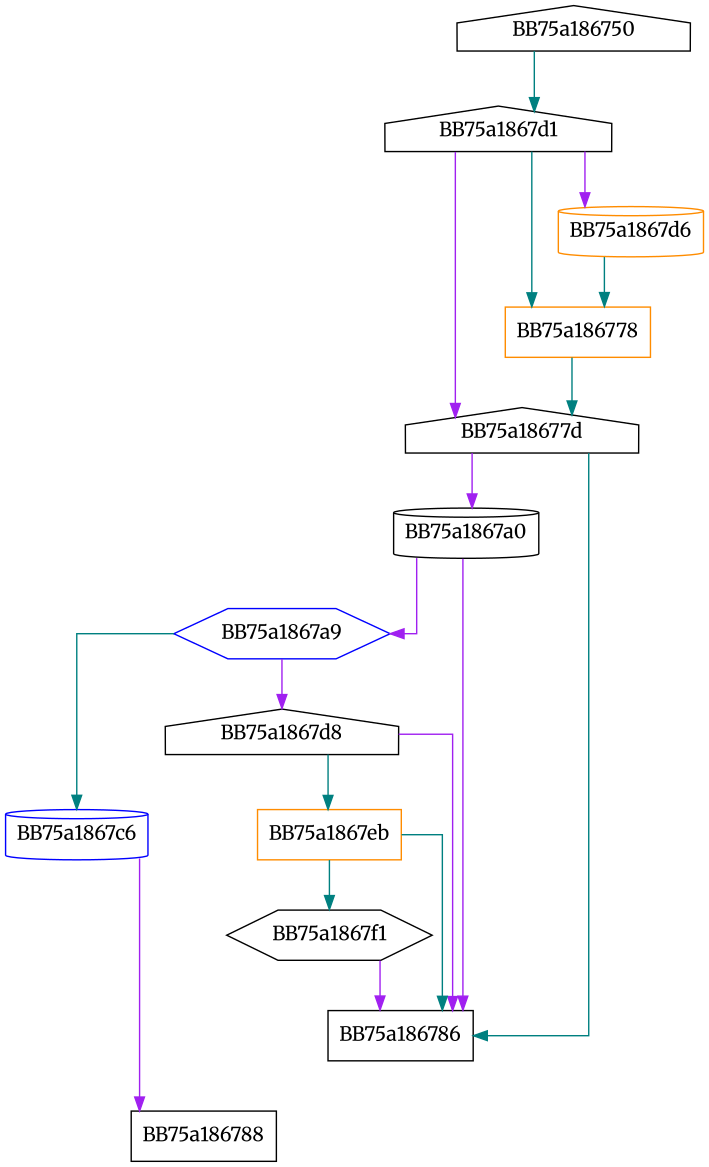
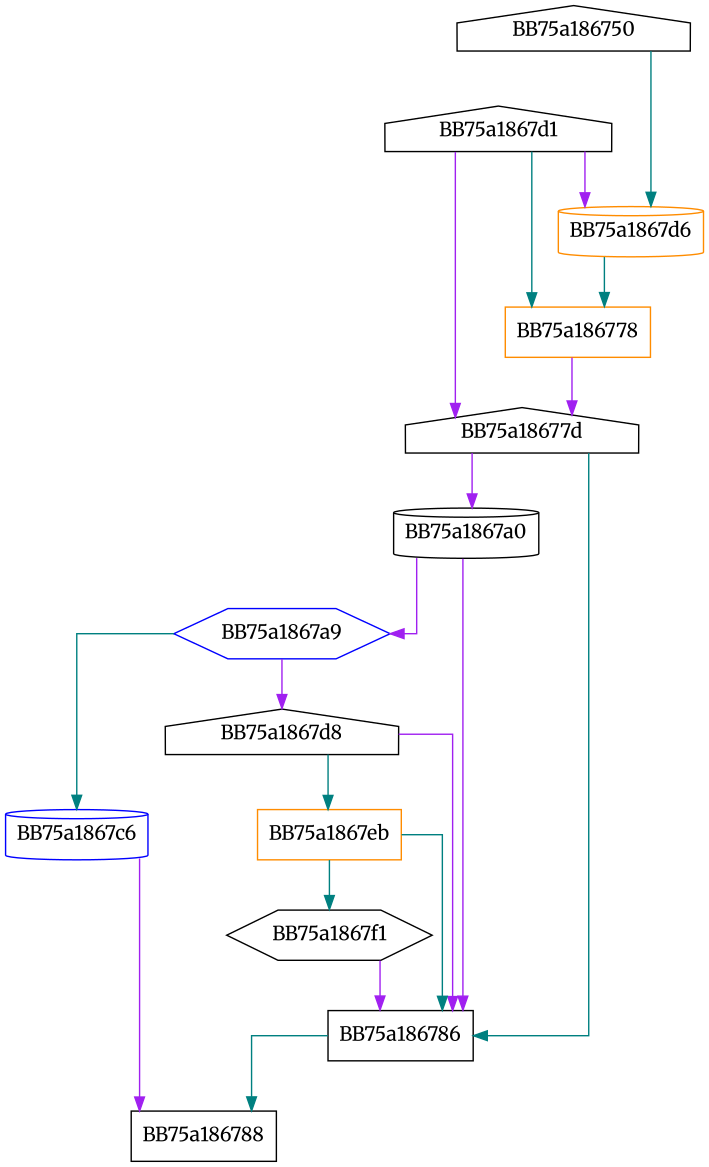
(534, 74) -> (651, 122)
(572, 379) -> (572, 379)
none -> (259, 1036)
